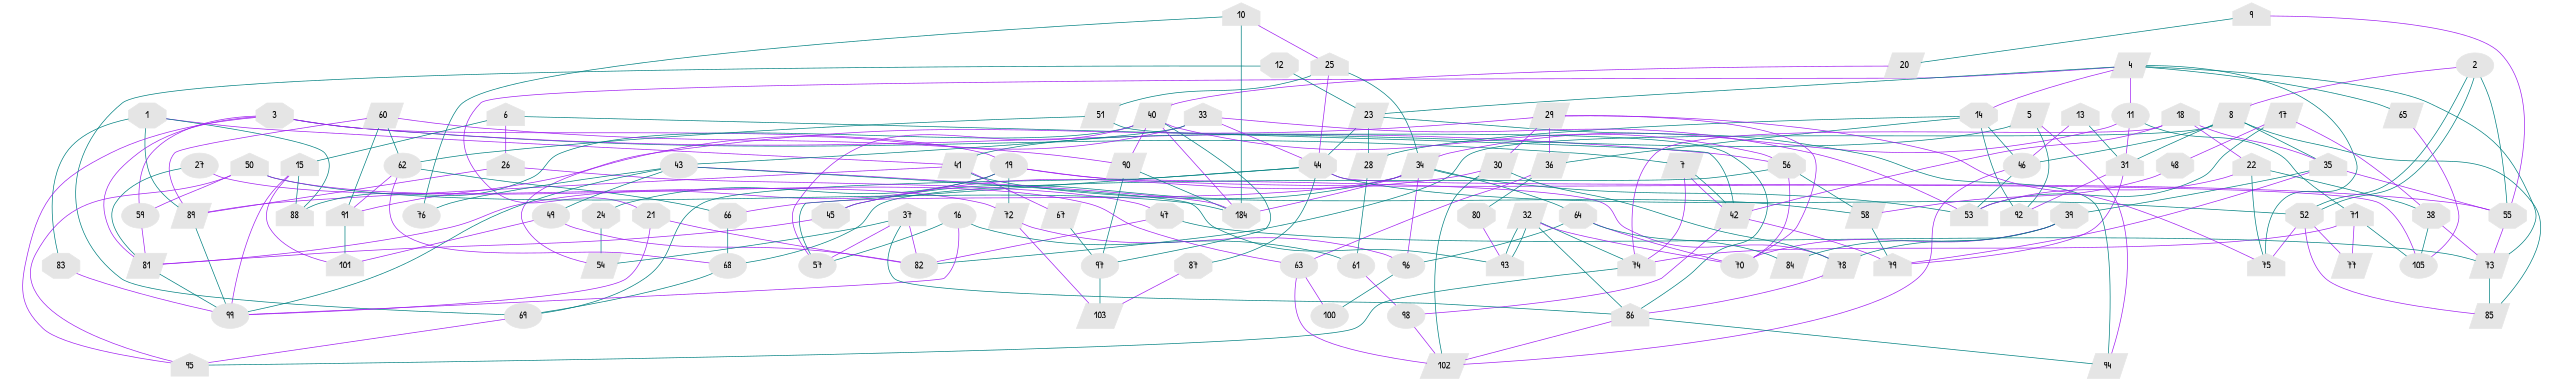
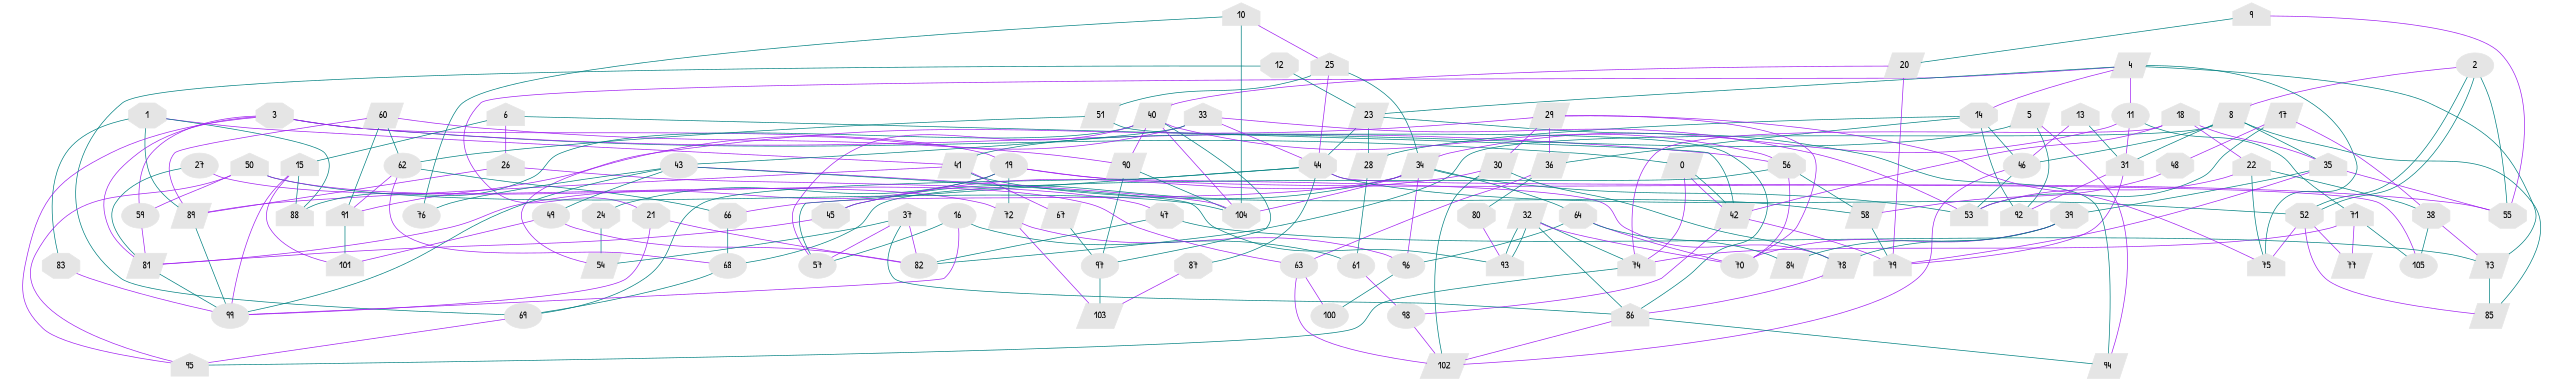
(2403, 116) -> none
none -> (1899, 157)
(1682, 166) -> (1682, 166)
(1241, 216) -> (1241, 216)
(2499, 241) -> none
(1026, 244) -> (1026, 244)
